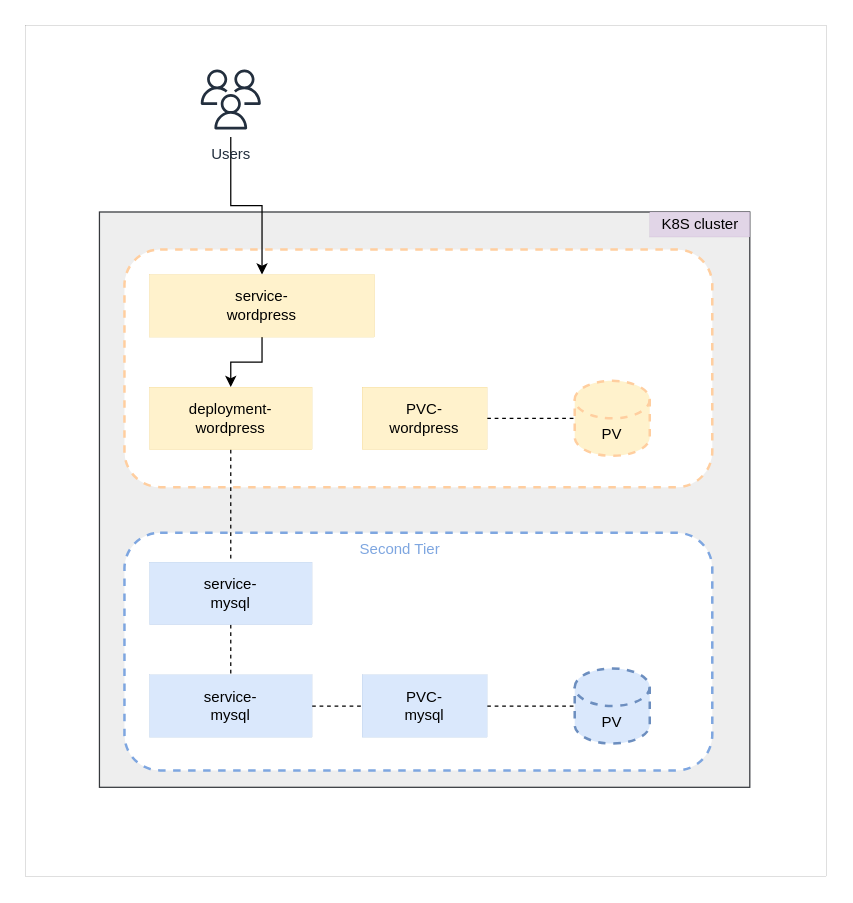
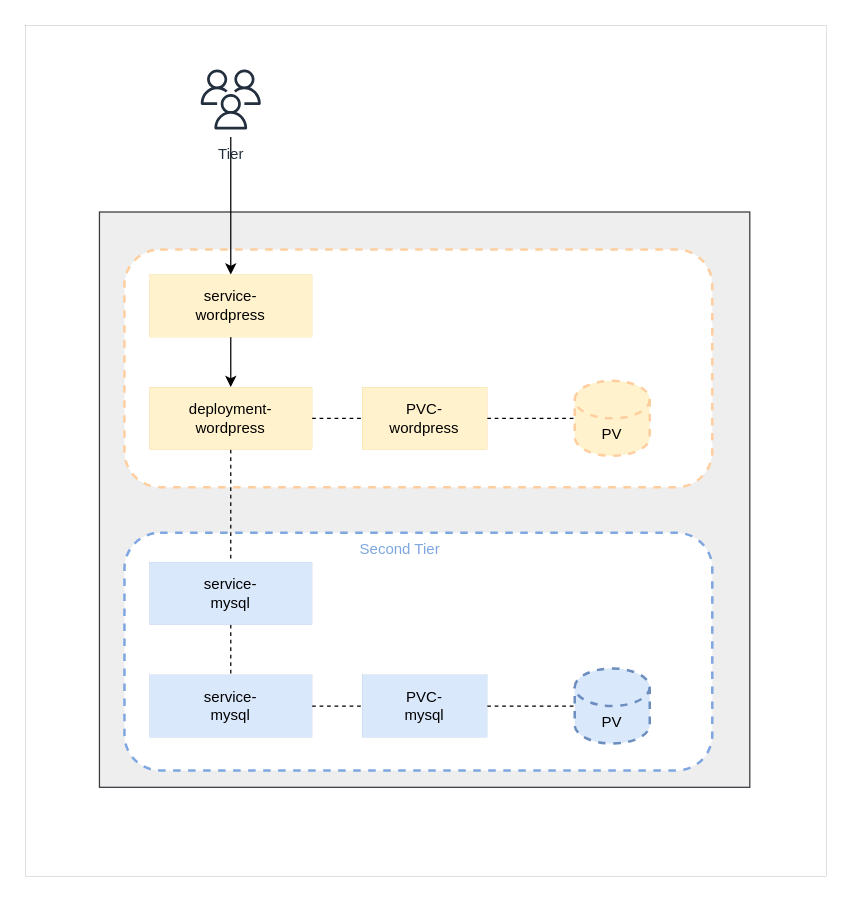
(231, 155) -> (231, 155)
(699, 224) -> none
(262, 306) -> (231, 306)
none -> (337, 418)
